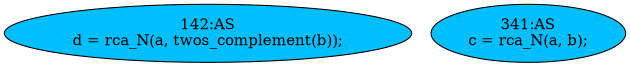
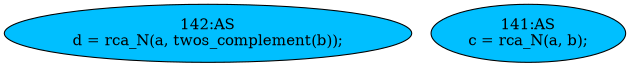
(528, 33) -> (528, 33)
